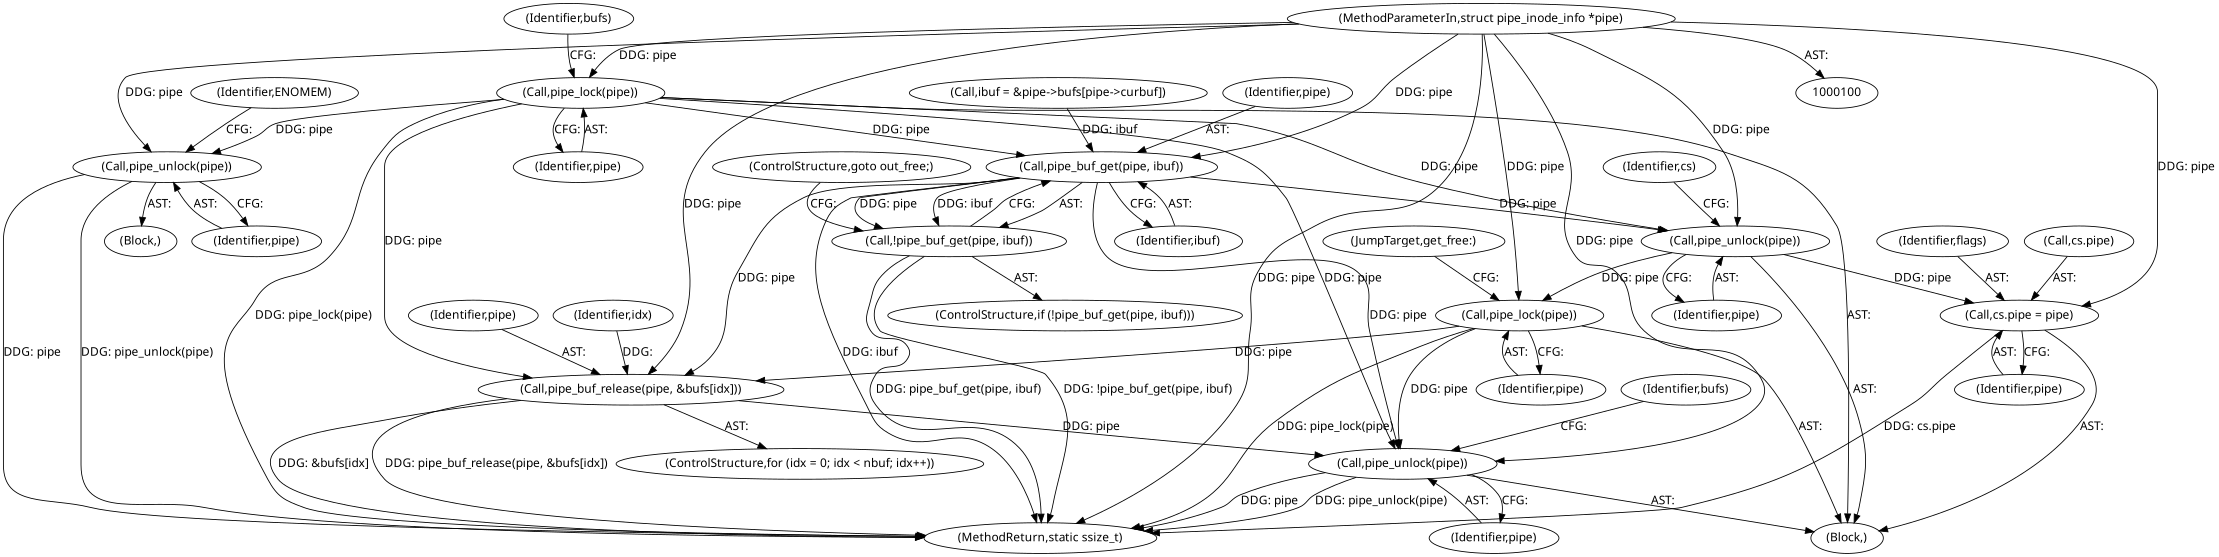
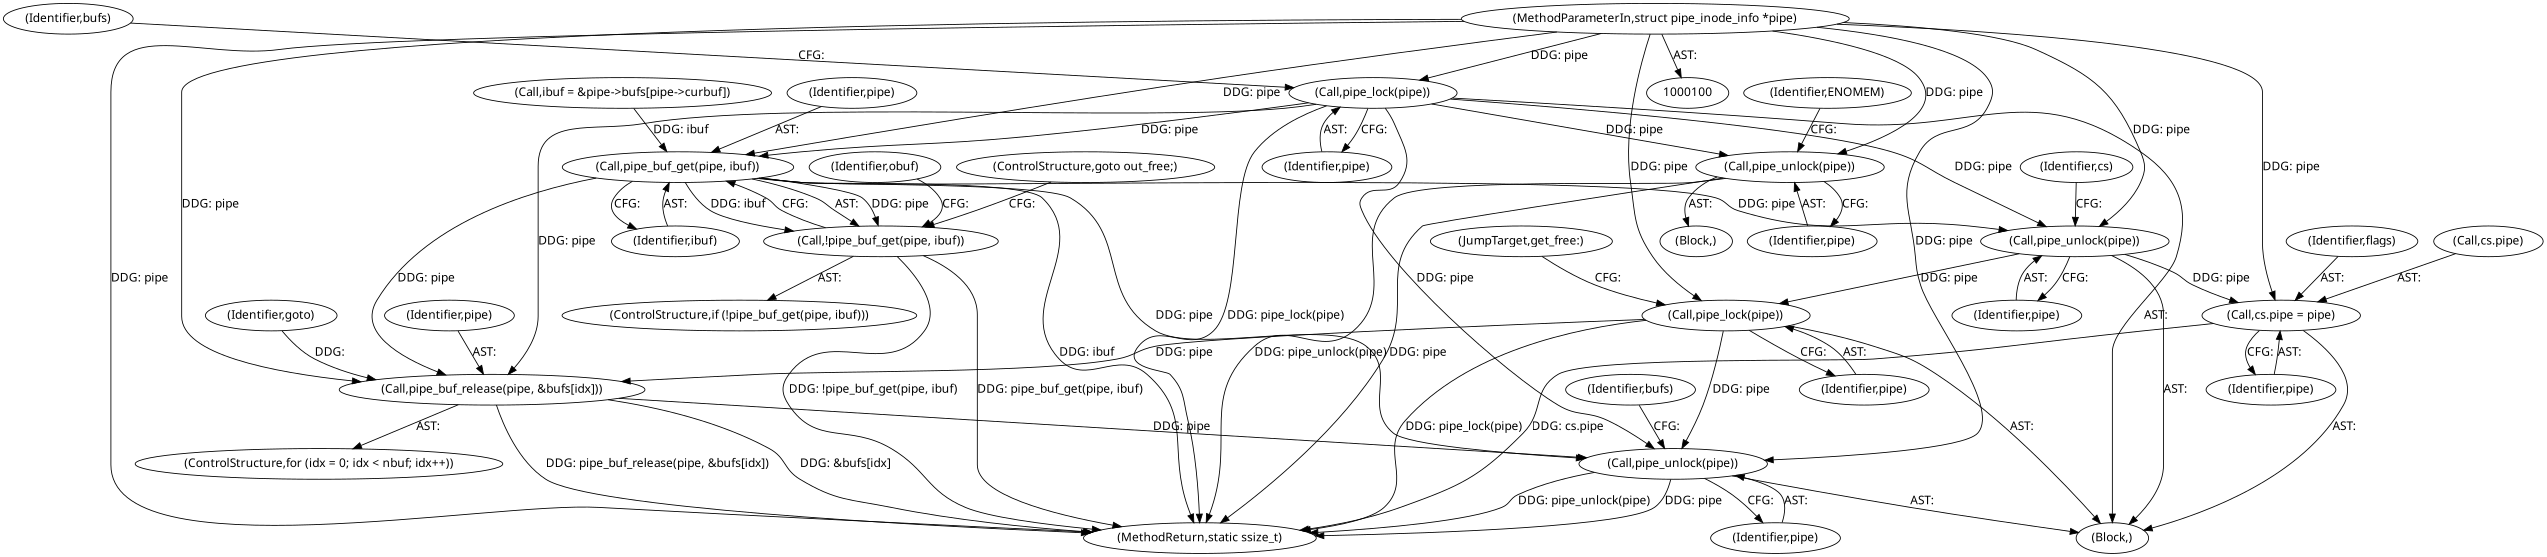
none -> (875, 167)
(613, 316) -> (271, 316)
